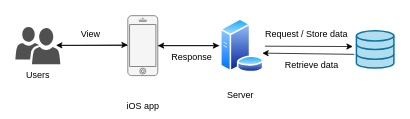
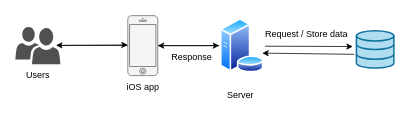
(90, 34) -> none
(312, 65) -> none
(143, 106) -> (143, 87)
